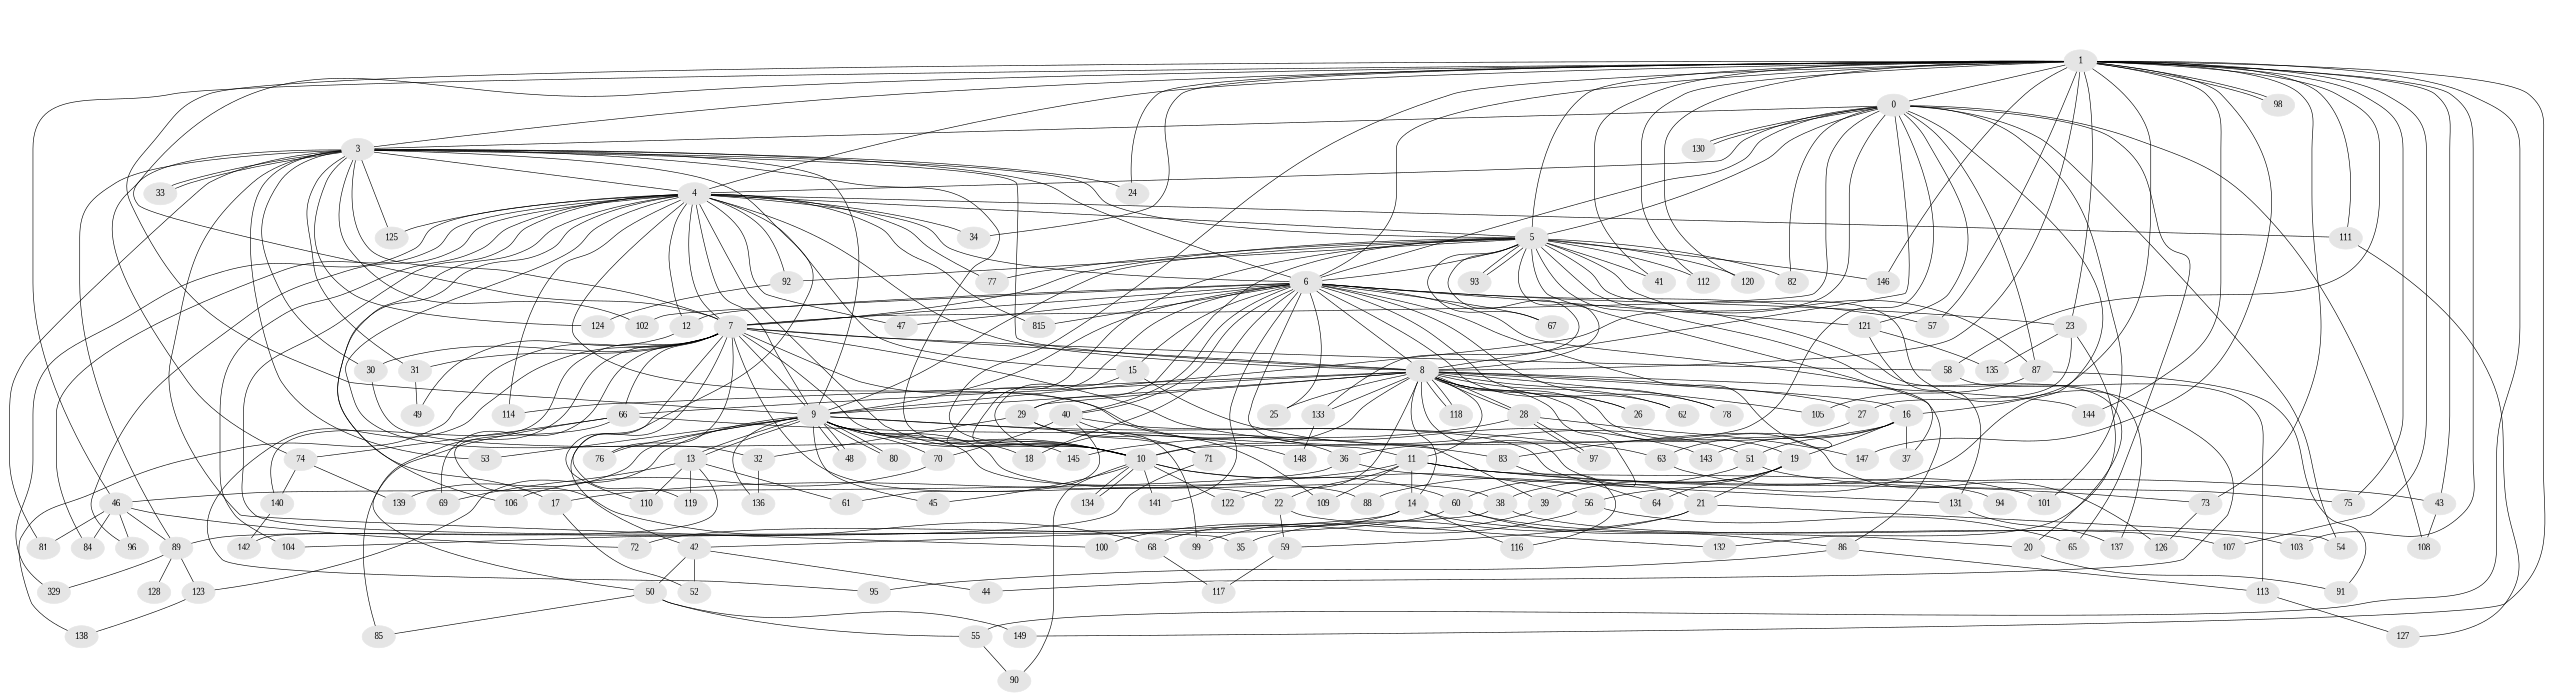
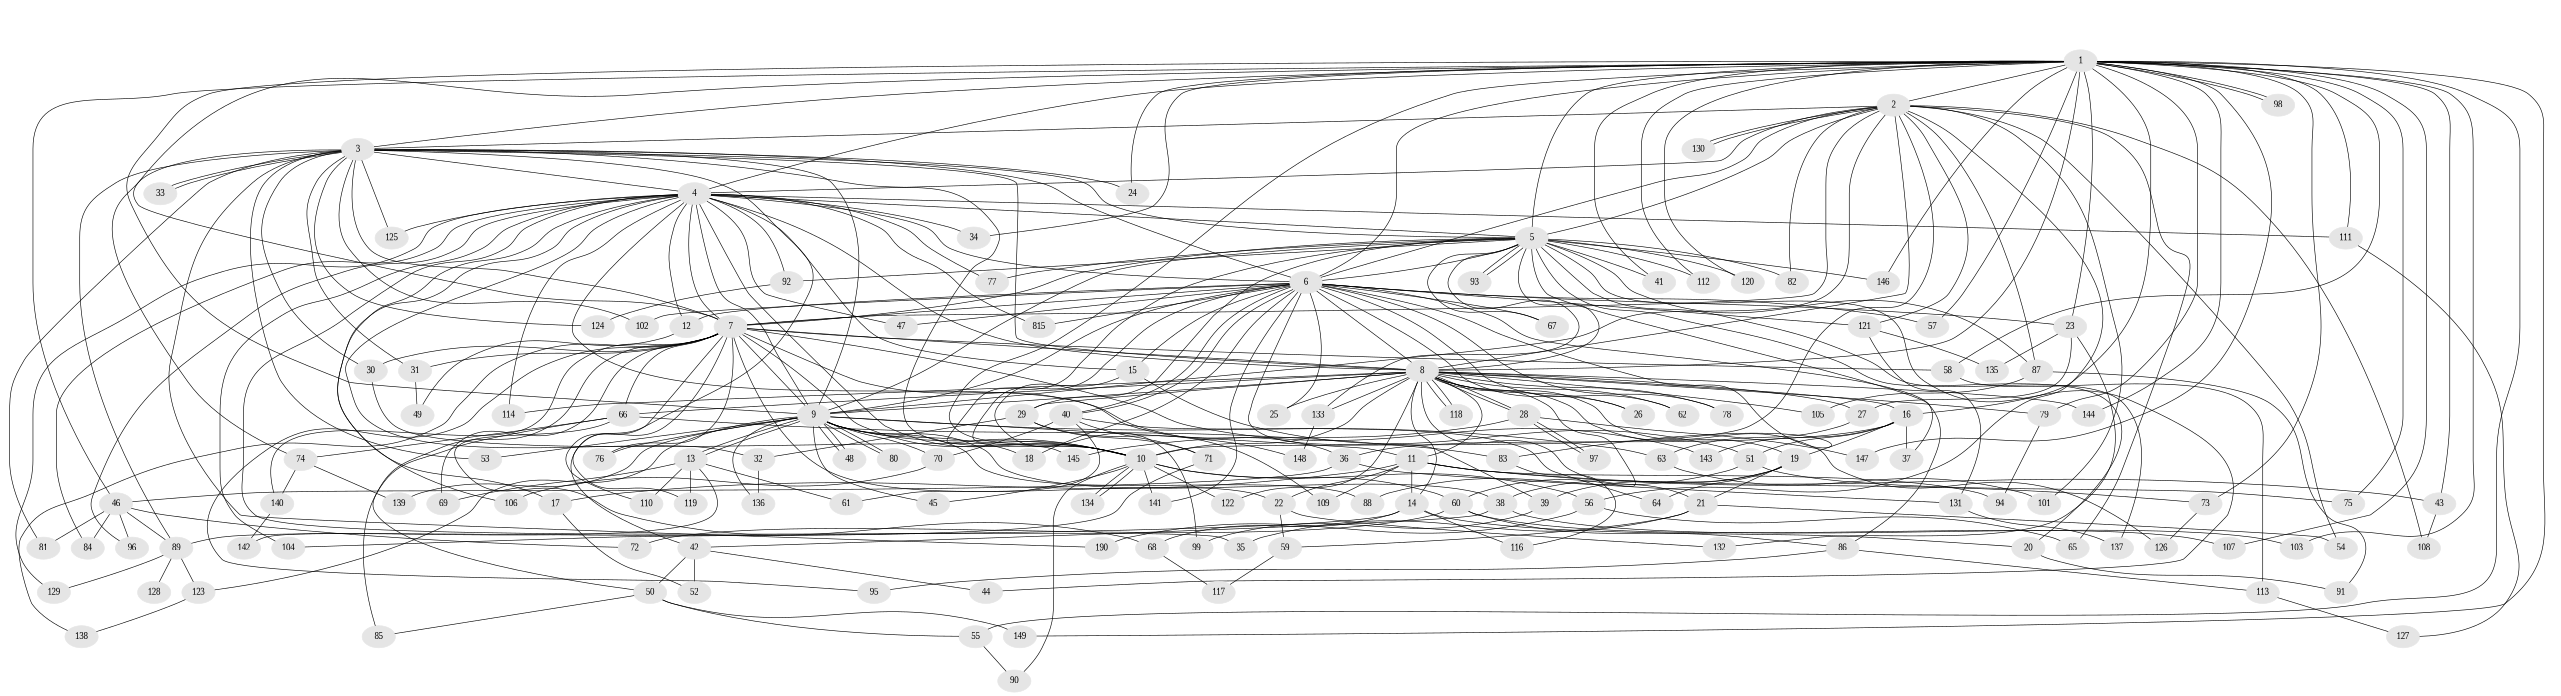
(1894, 105) -> (1894, 105)
none -> (2044, 415)
(1102, 548) -> (1102, 548)
(54, 592) -> (54, 592)
